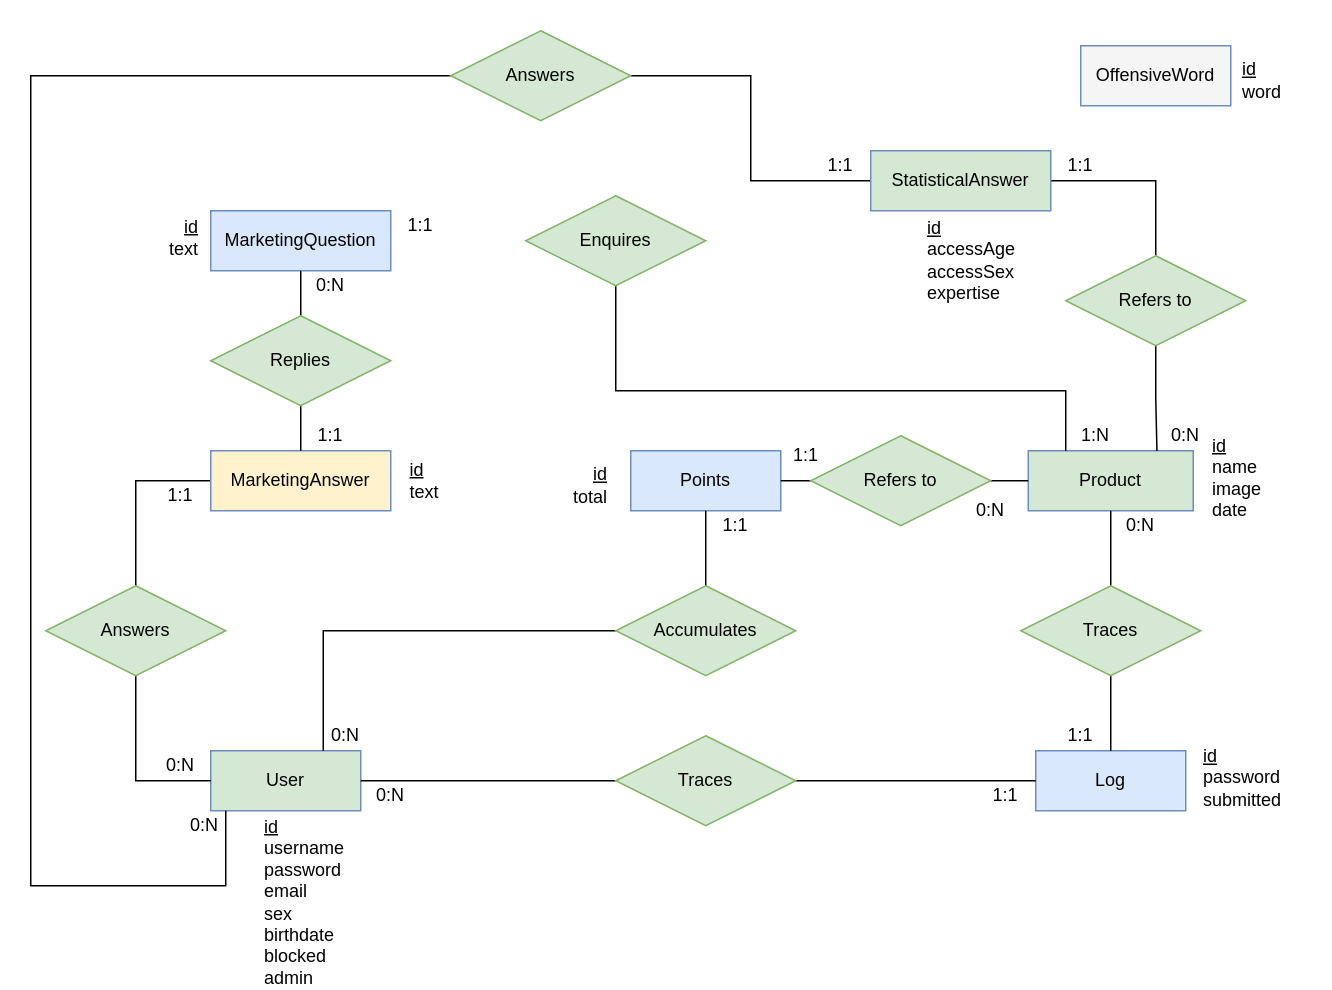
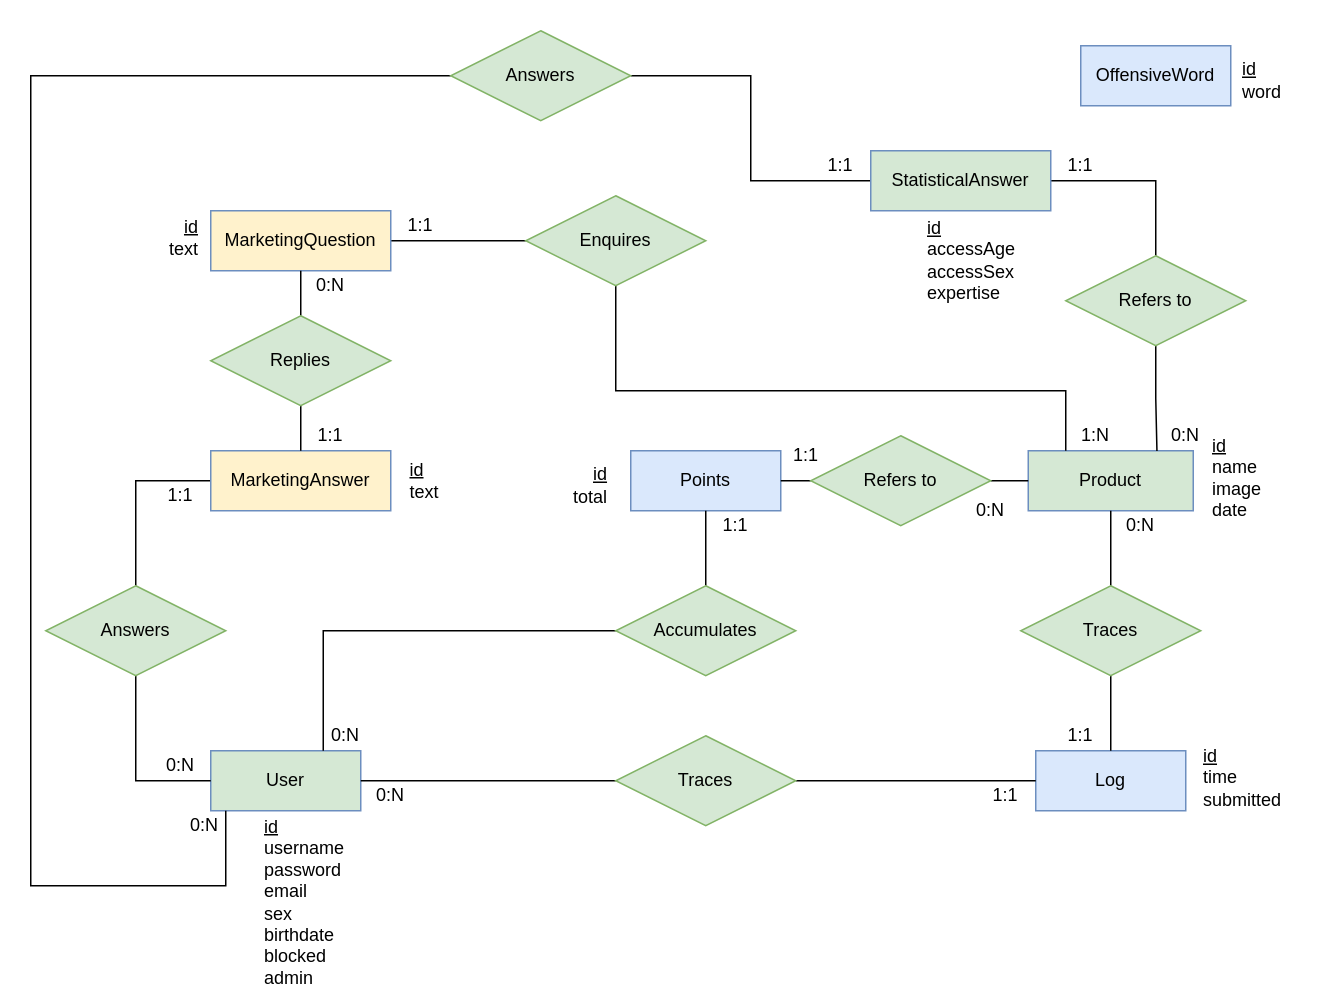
(1156, 76) -> (1156, 76)
(301, 241) -> (301, 241)
none -> (458, 241)
(1232, 778) -> (1232, 778)
